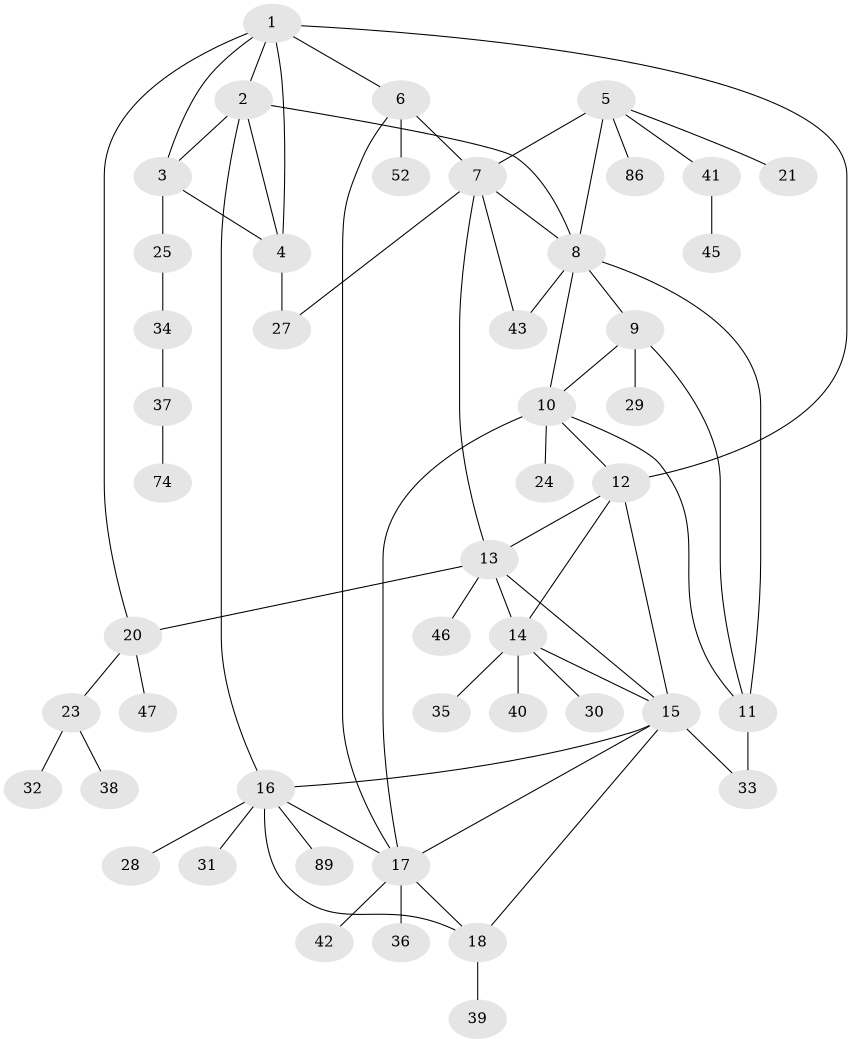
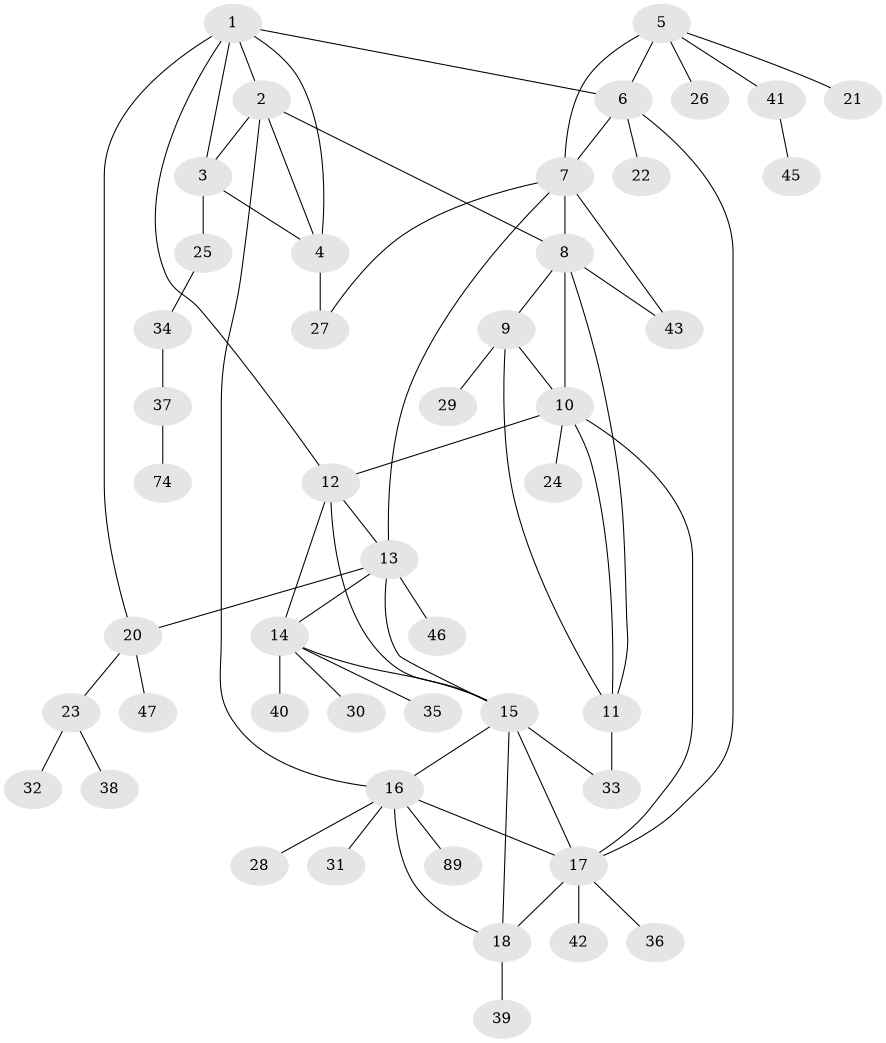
(401, 177) -> (642, 177)
(592, 177) -> (643, 62)
(635, 177) -> (700, 100)
